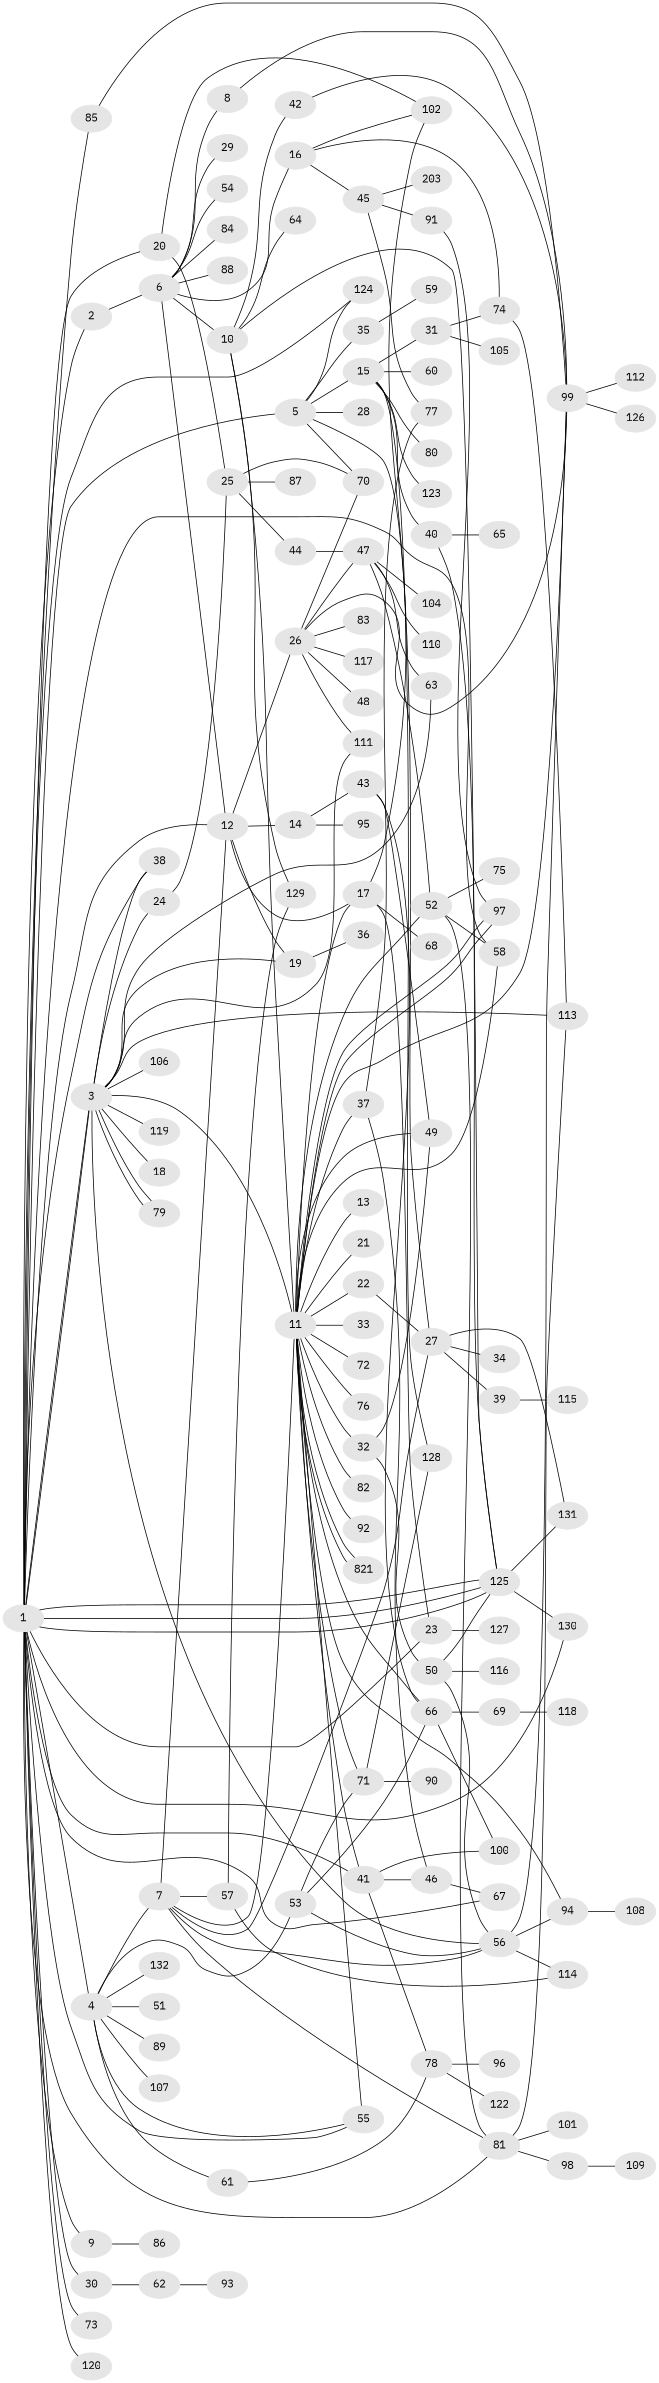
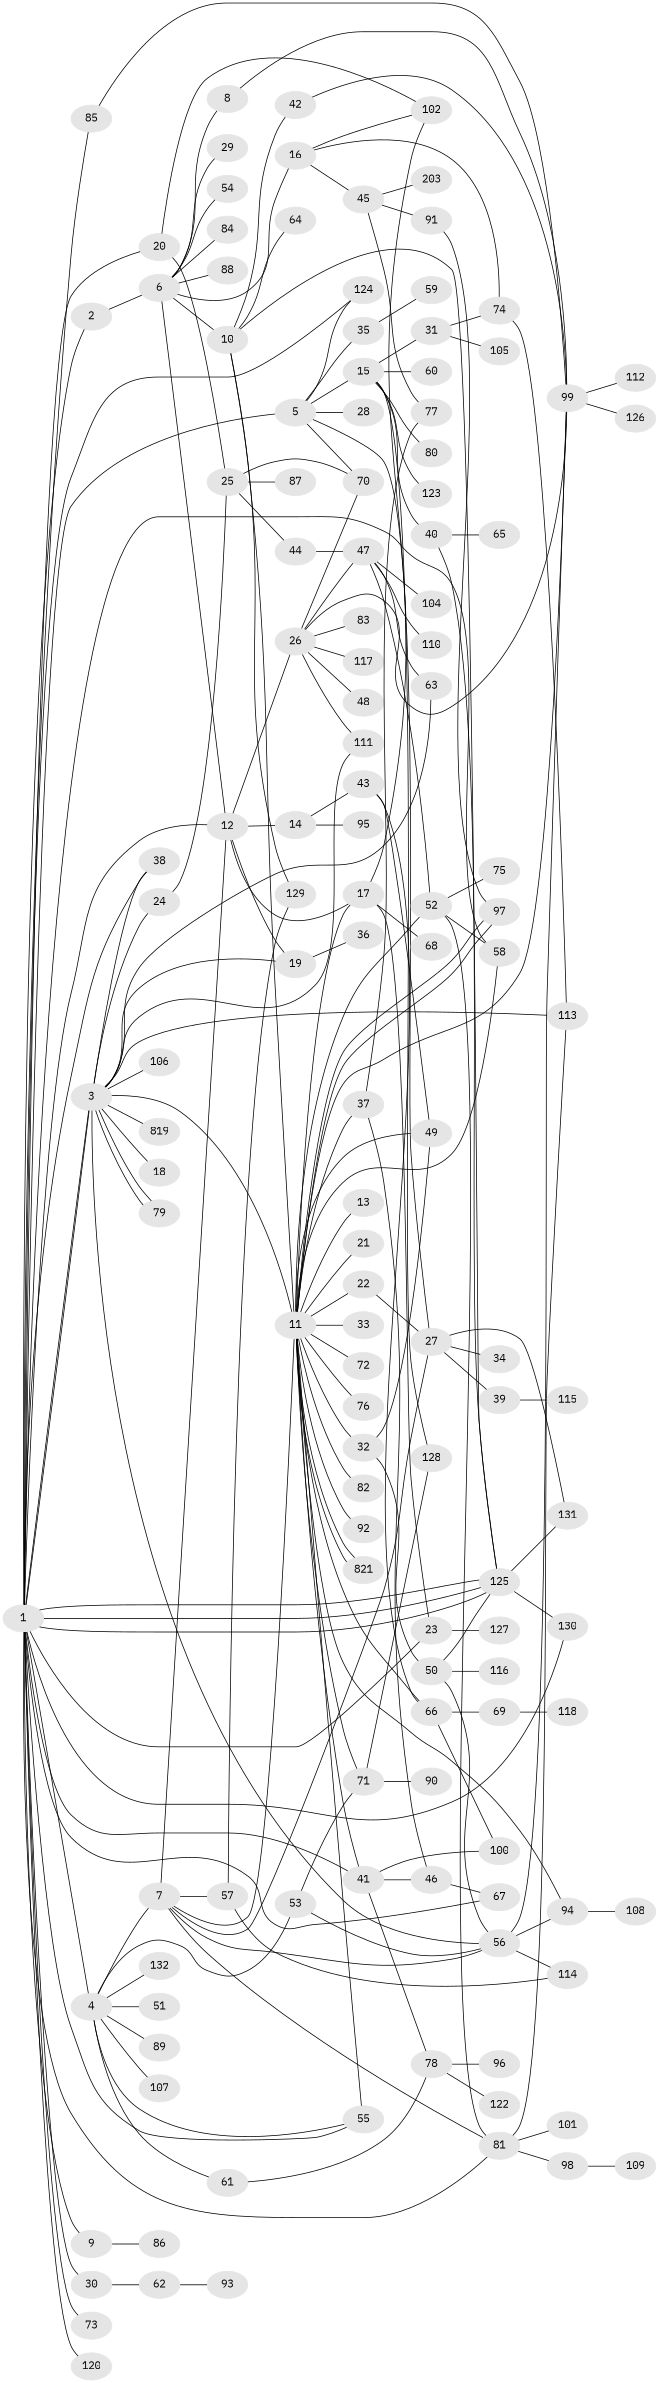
(159, 1132) -> (159, 1132)
(375, 1815) -> none
